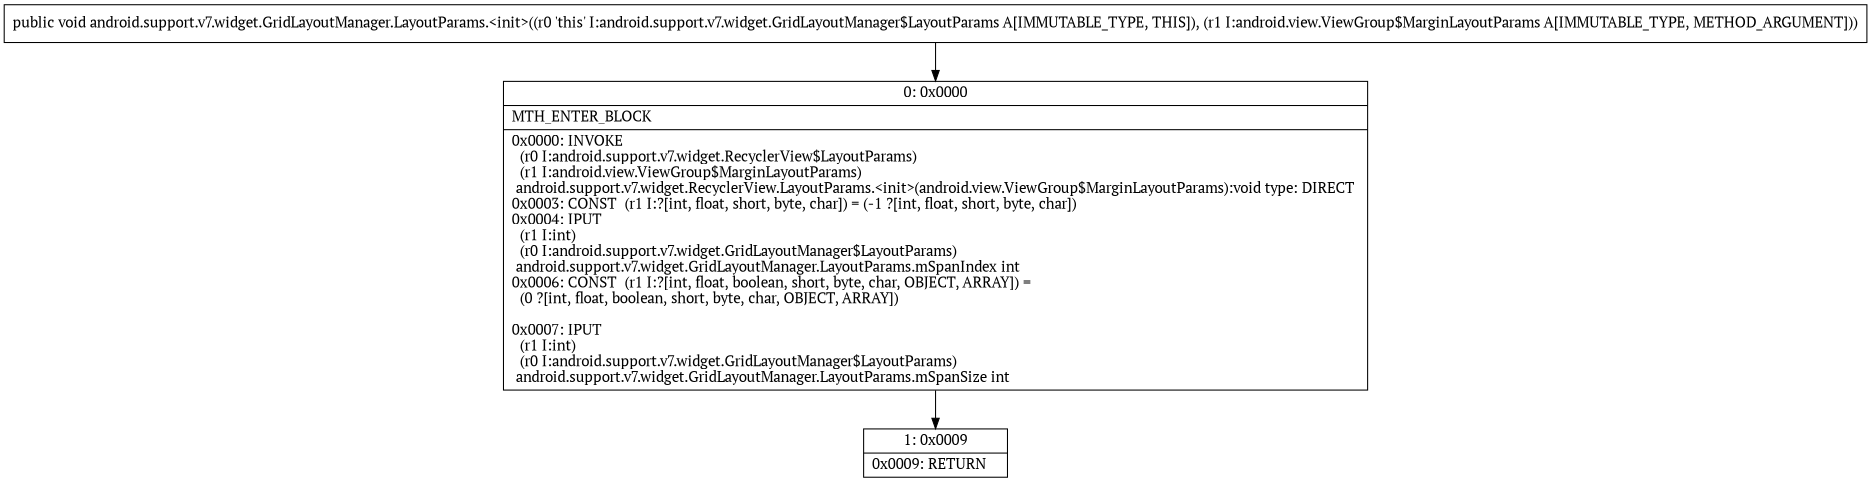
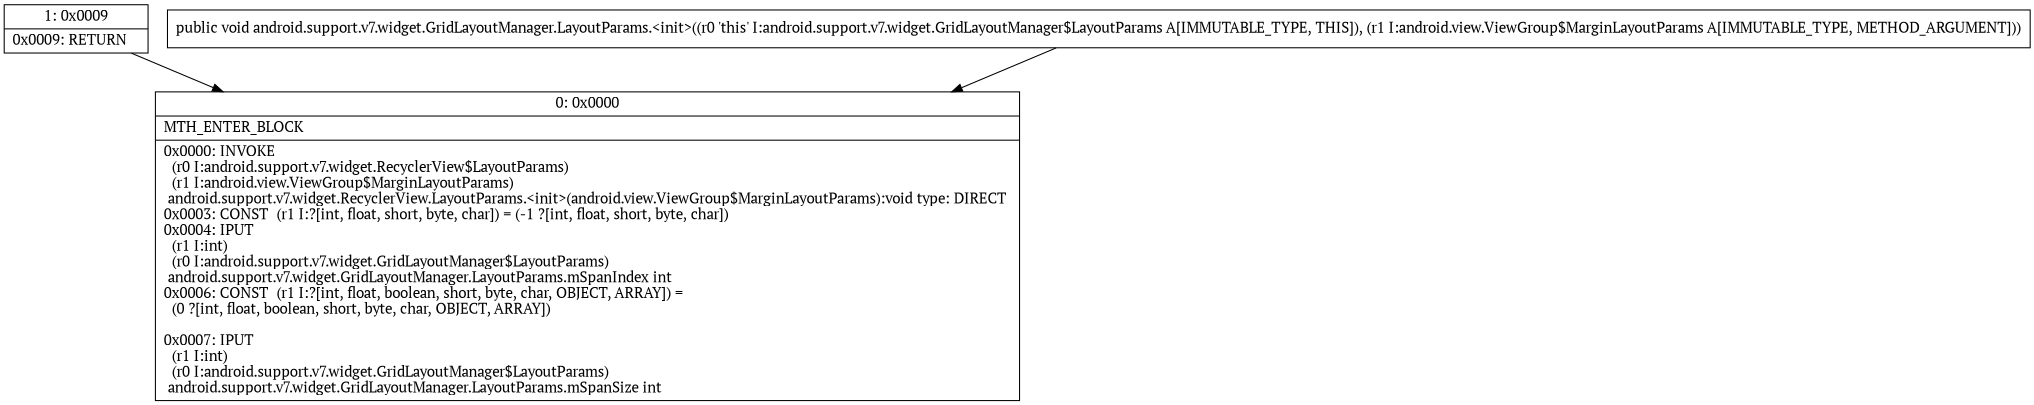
(936, 404) -> (172, 70)
